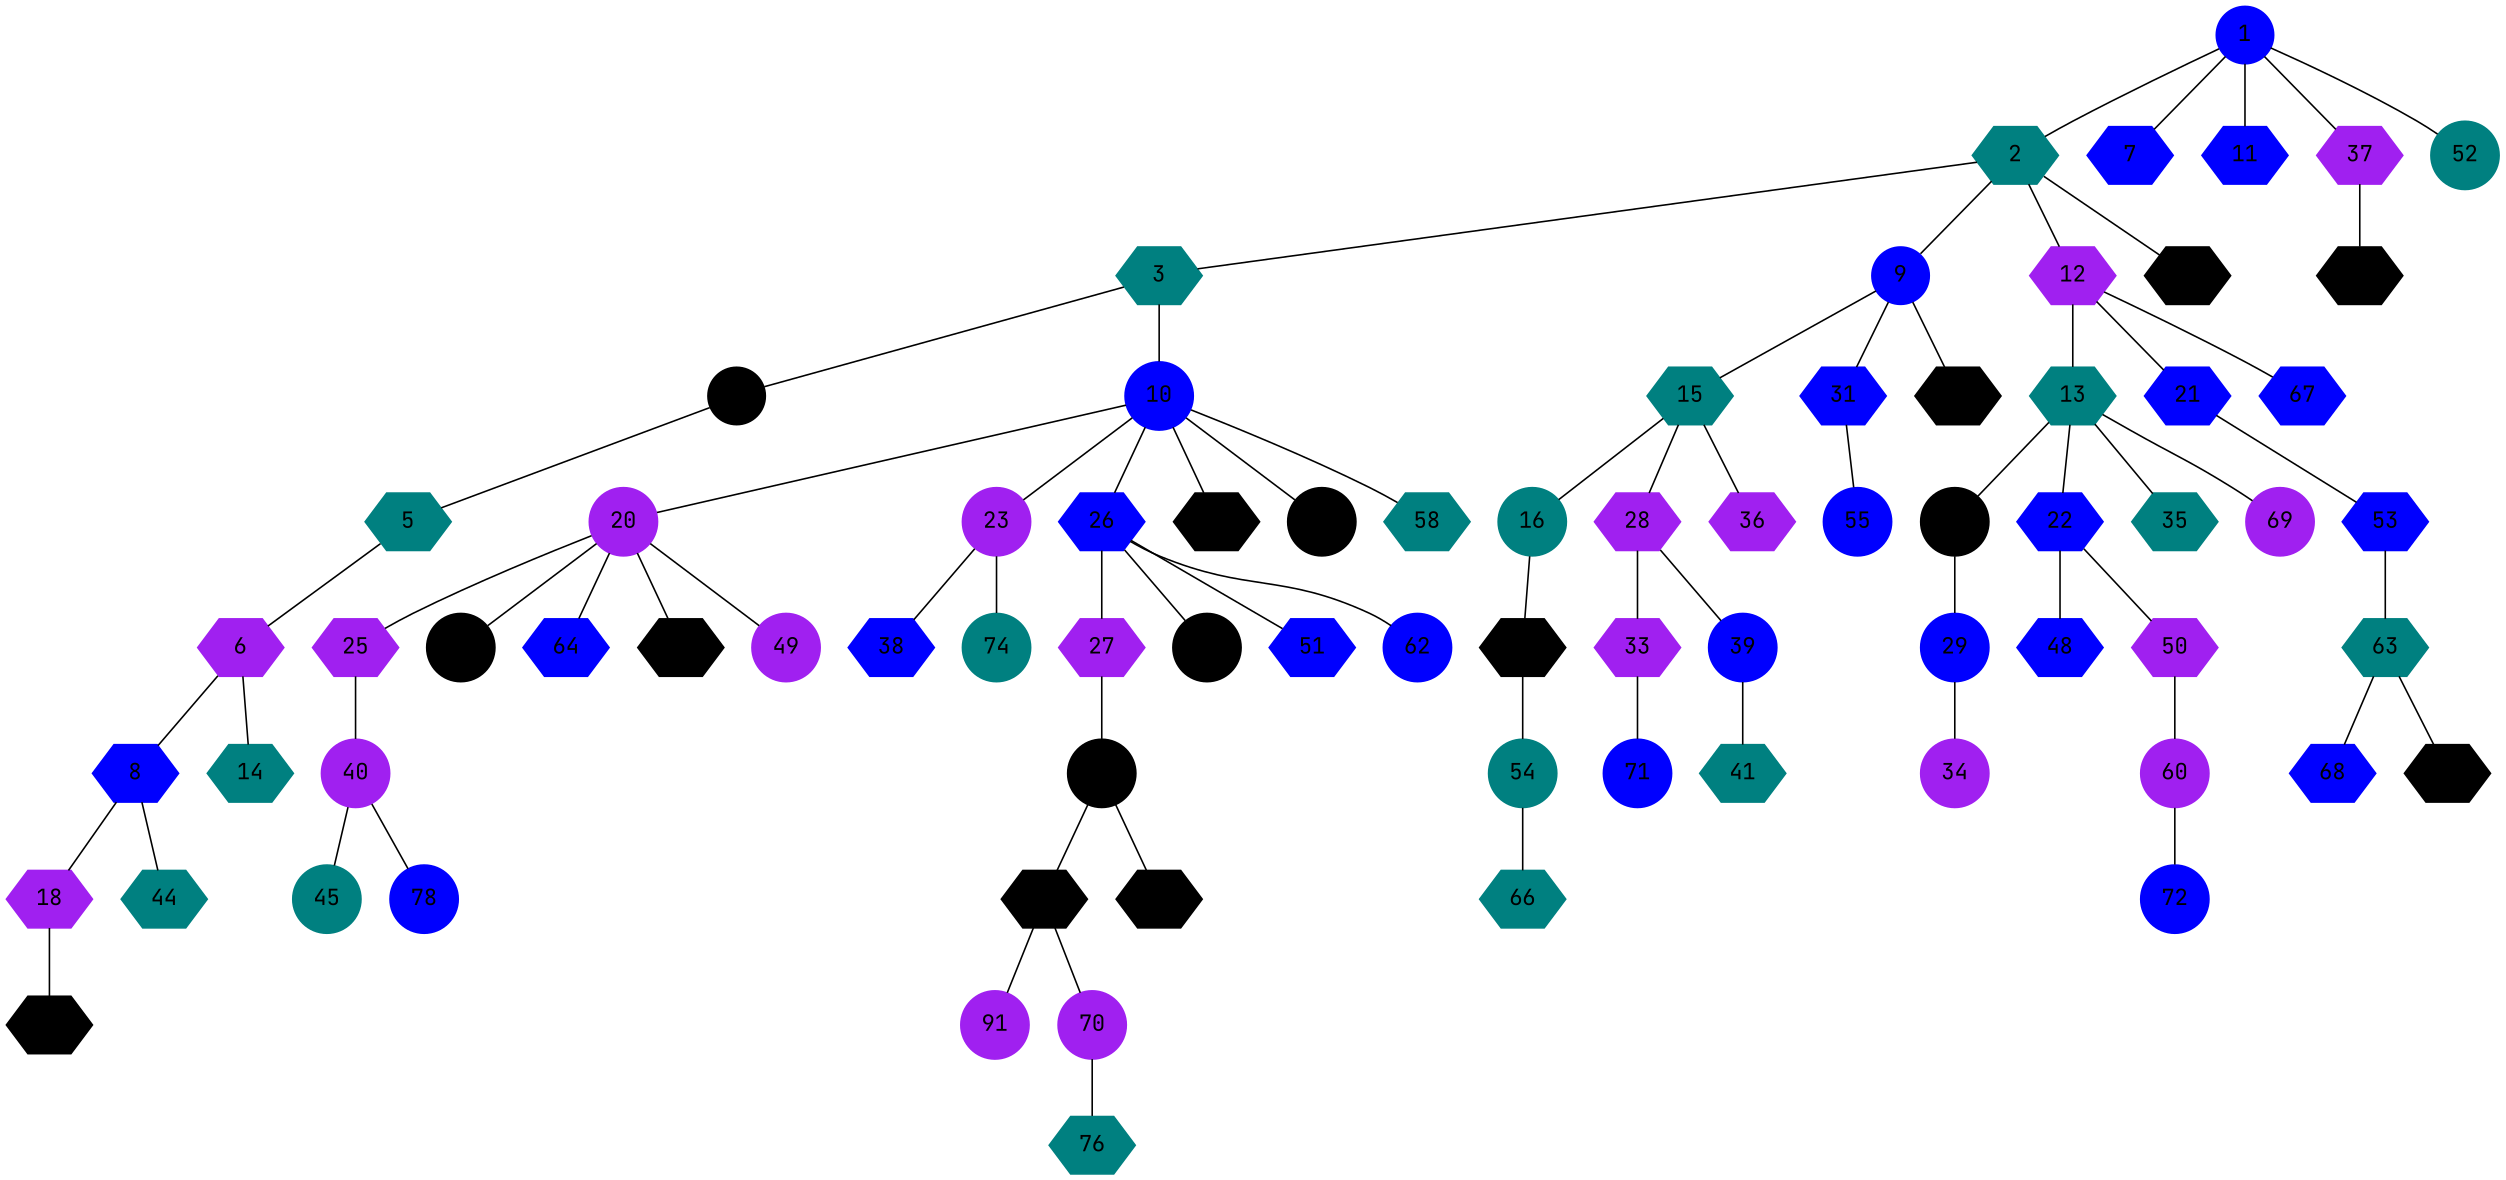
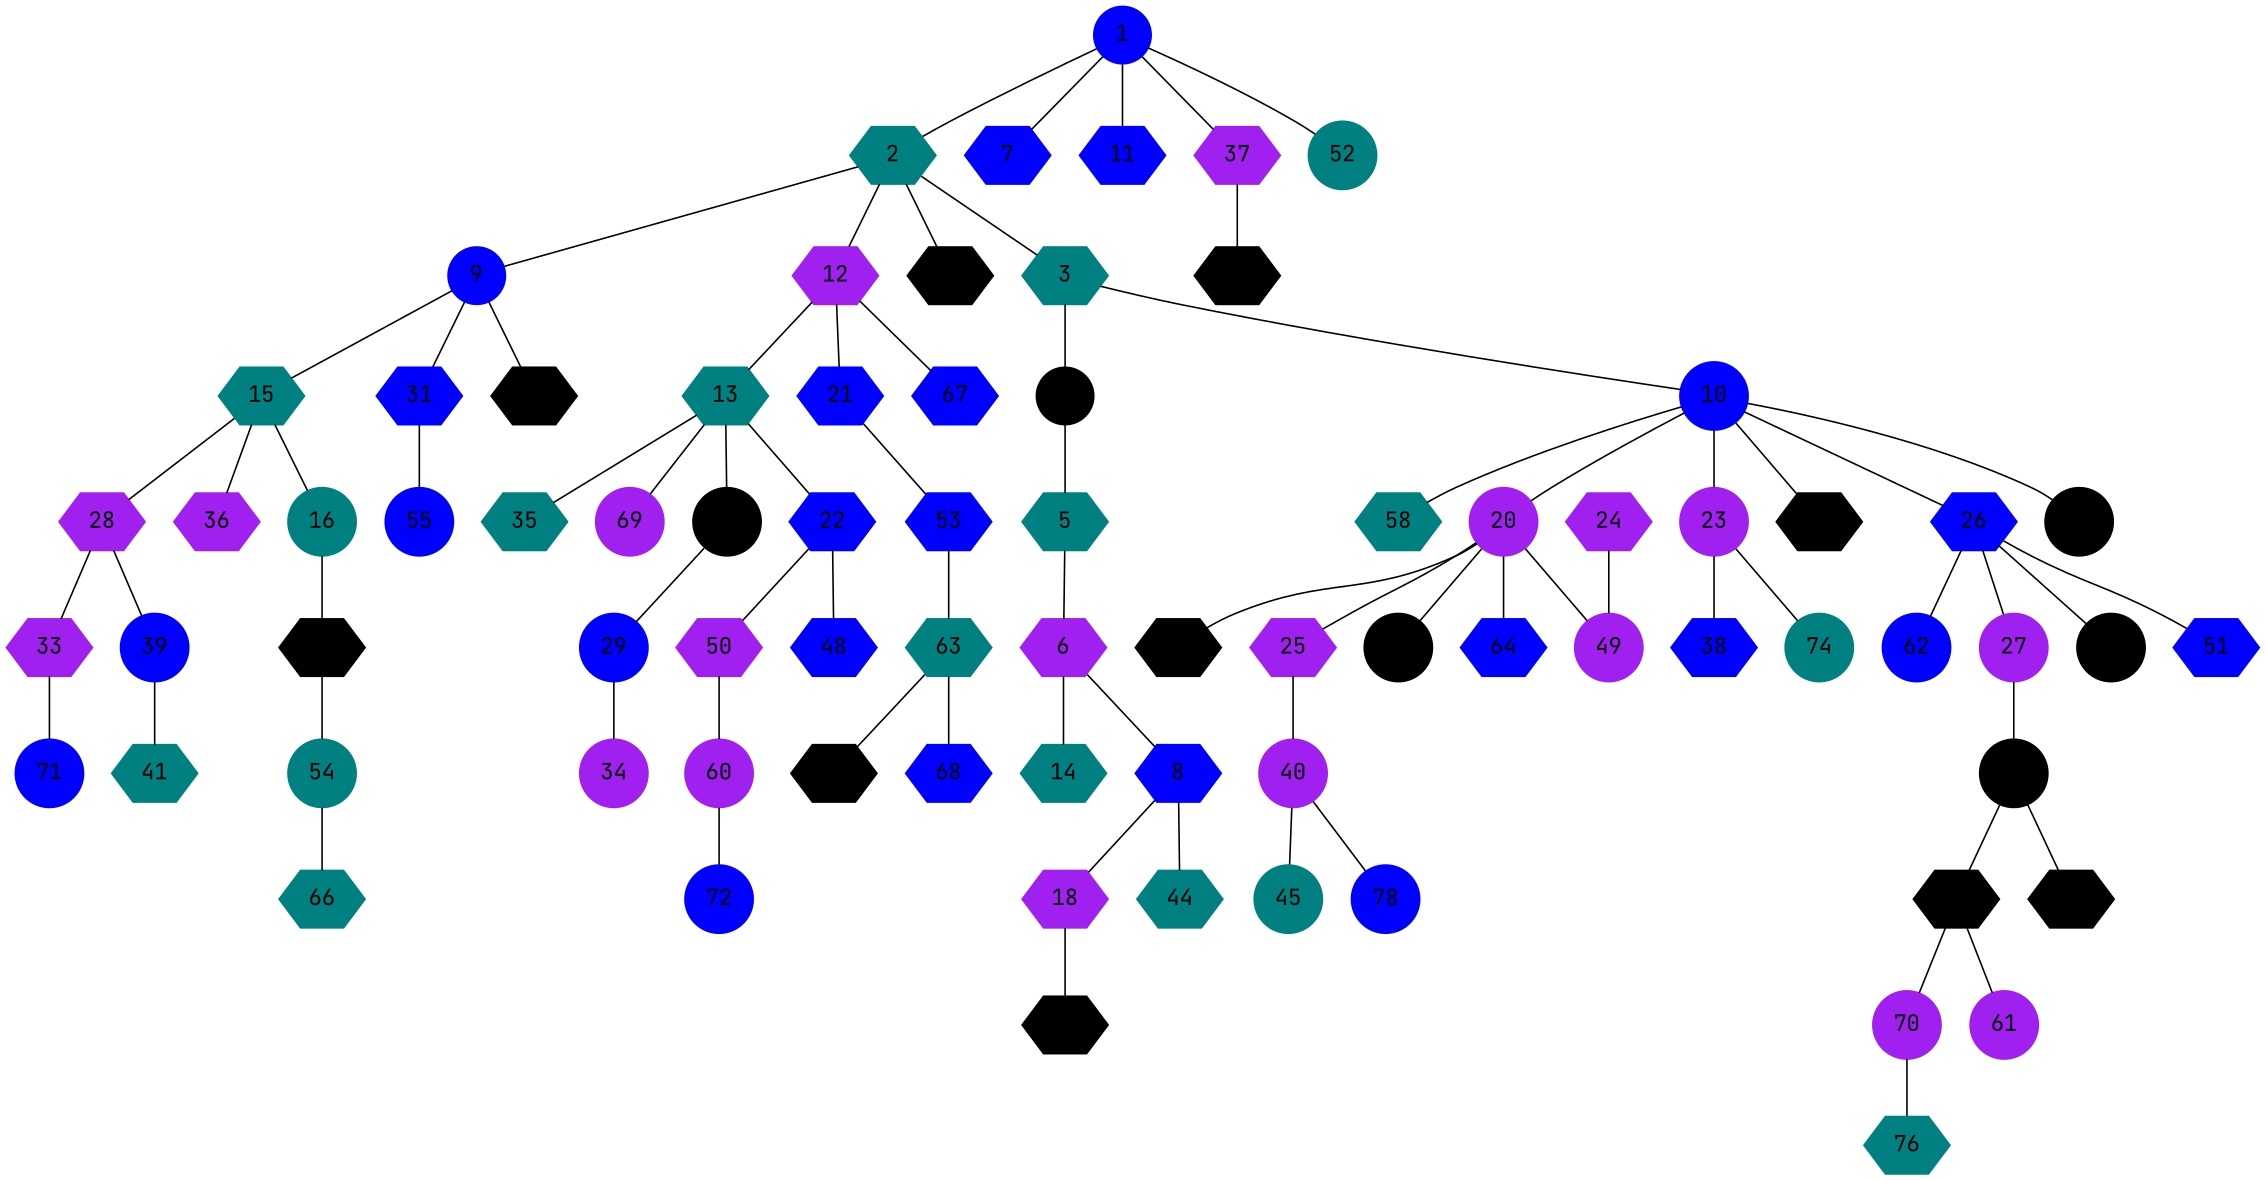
none -> (1609, 522)
(1102, 648) -> (2014, 648)
(995, 1025) -> (2004, 1025)
